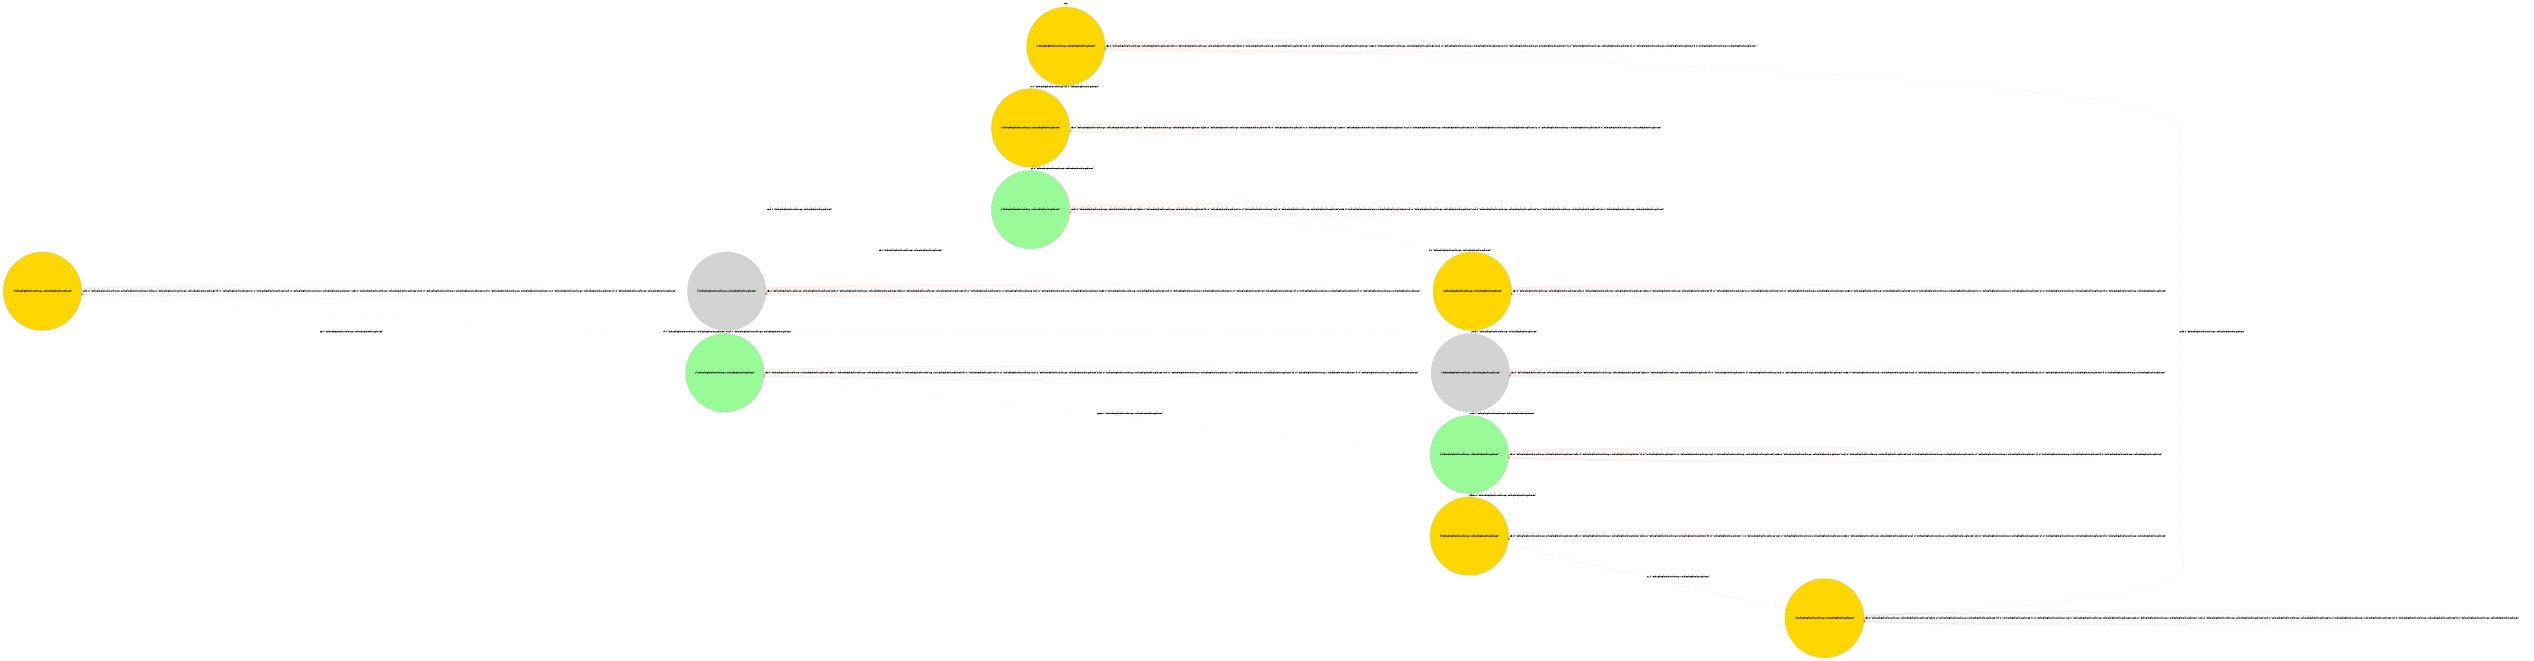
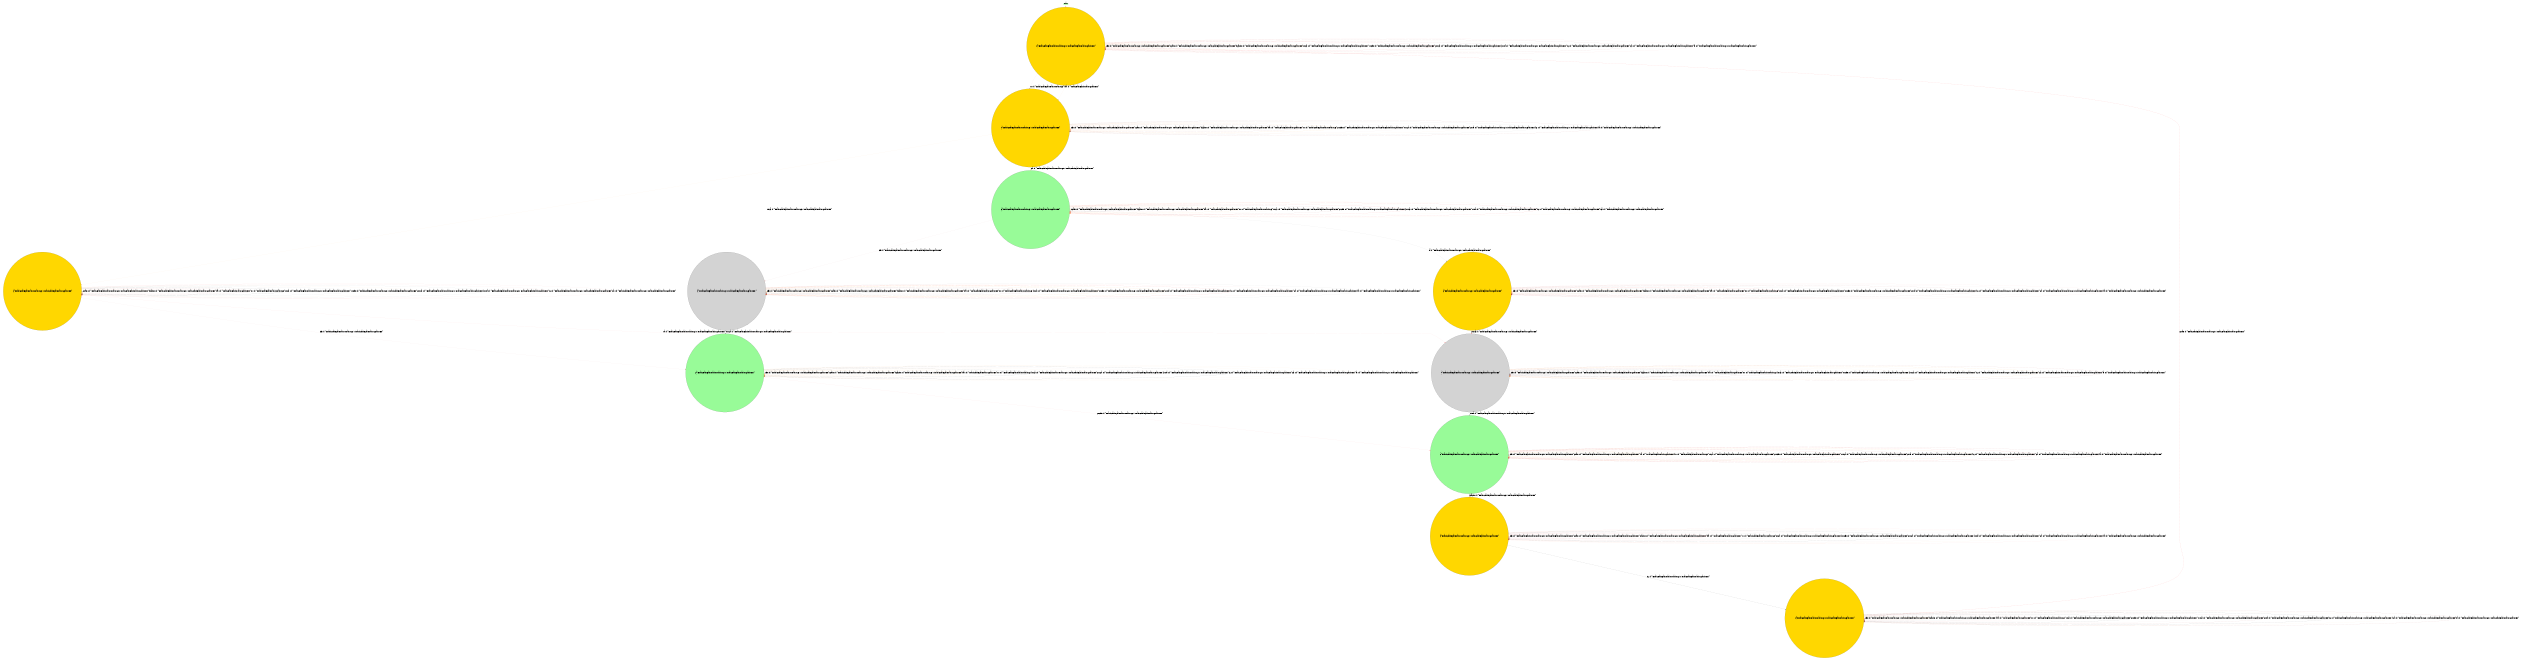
(1066, 4) -> (1066, 4)
